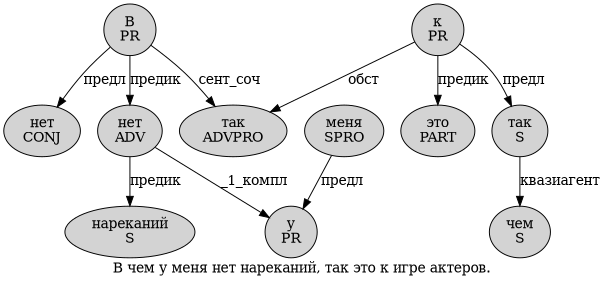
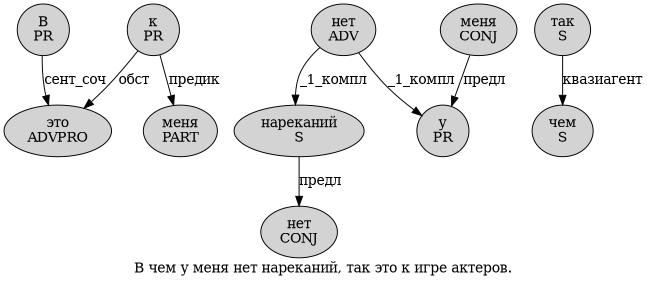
(488, 67) -> none
(85, 72) -> (299, 176)
(130, 75) -> none
(233, 131) -> (58, 131)
(344, 131) -> (479, 30)
(438, 131) -> (180, 131)
(156, 181) -> (334, 80)
